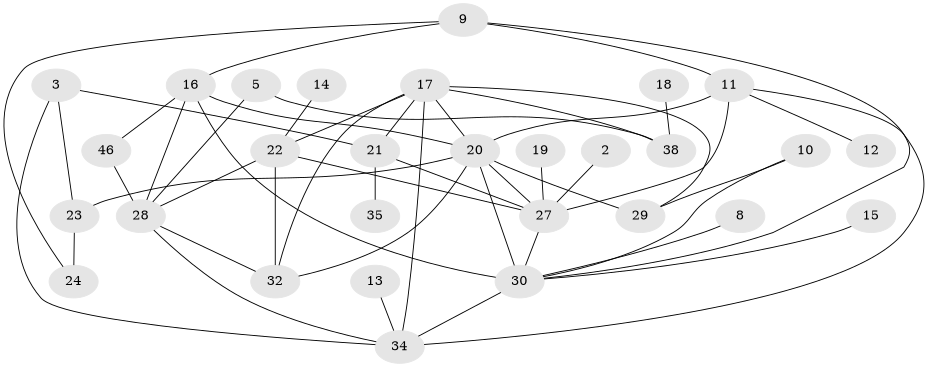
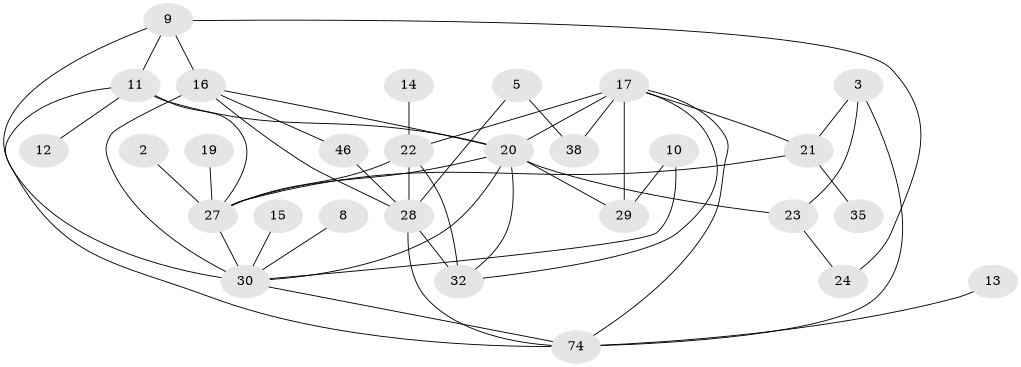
(664, 85) -> none
(400, 347) -> (576, 347)
